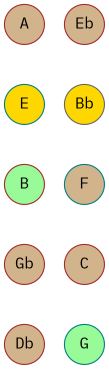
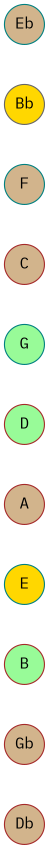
(84, 24) -> (24, 24)
none -> (24, 424)
